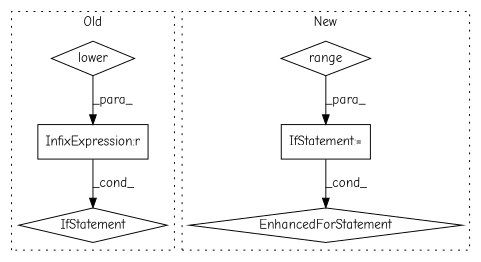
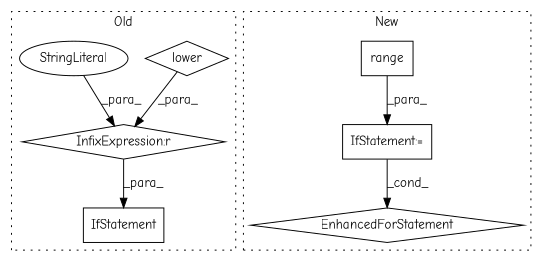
none -> (74, 58)
(326, 58) -> (387, 58)
(93, 142) -> (124, 142)
(114, 184) -> (144, 184)
(93, 225) -> (124, 225)
